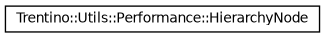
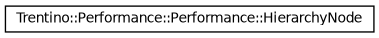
(162, 19) -> (190, 19)
